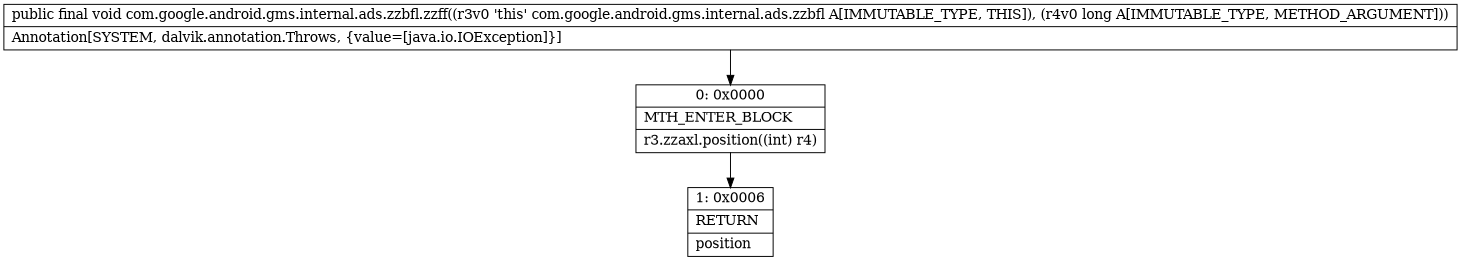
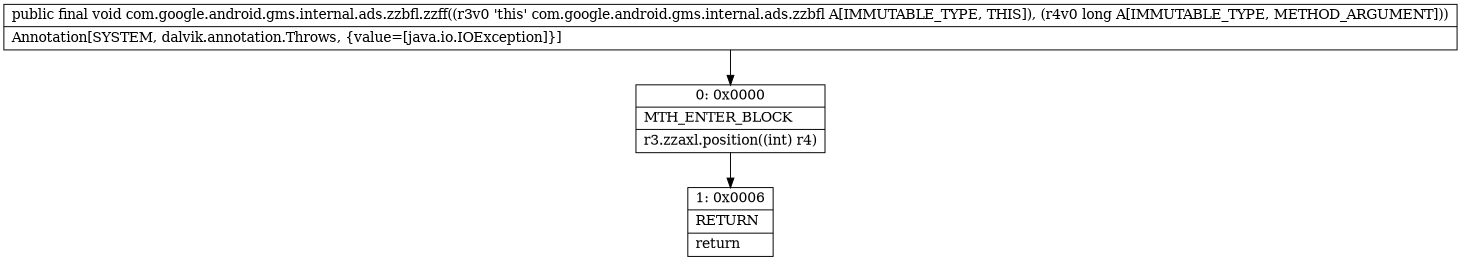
(724, 244) -> (718, 244)
